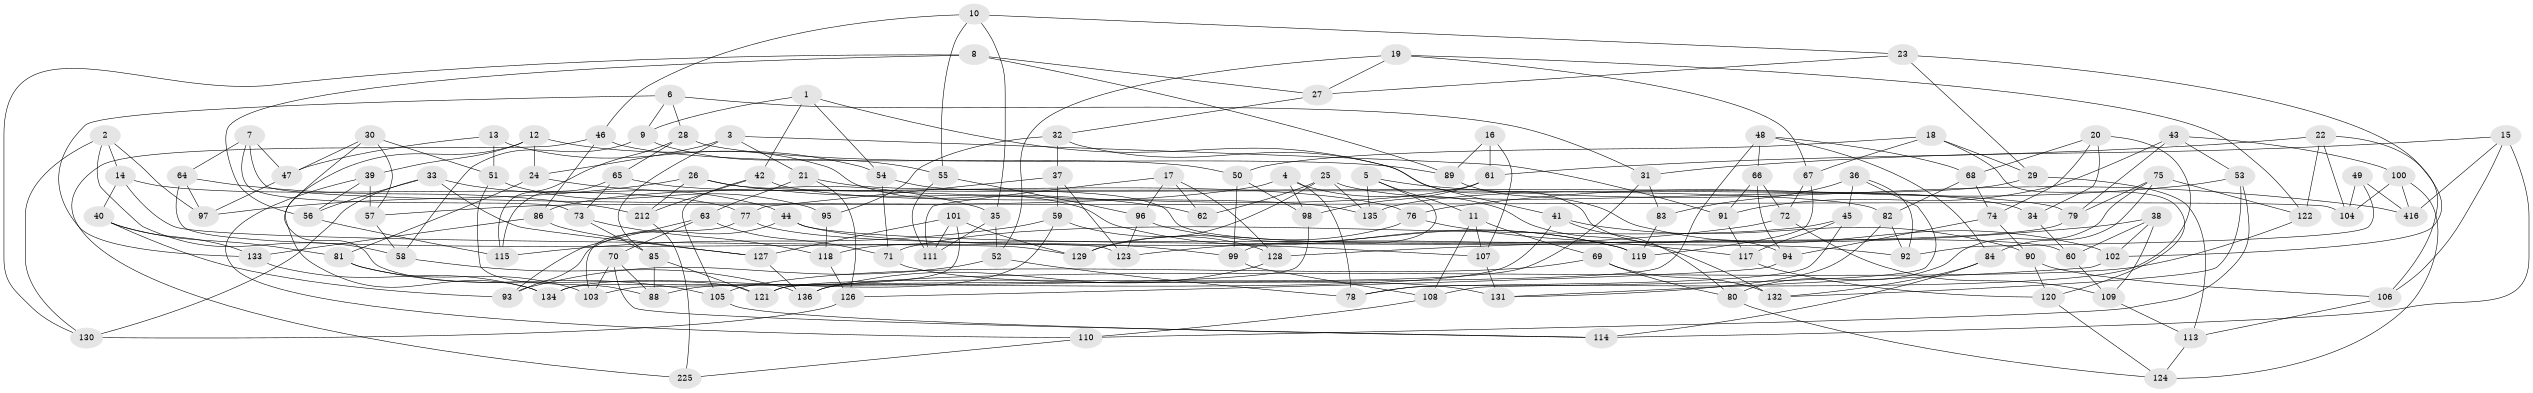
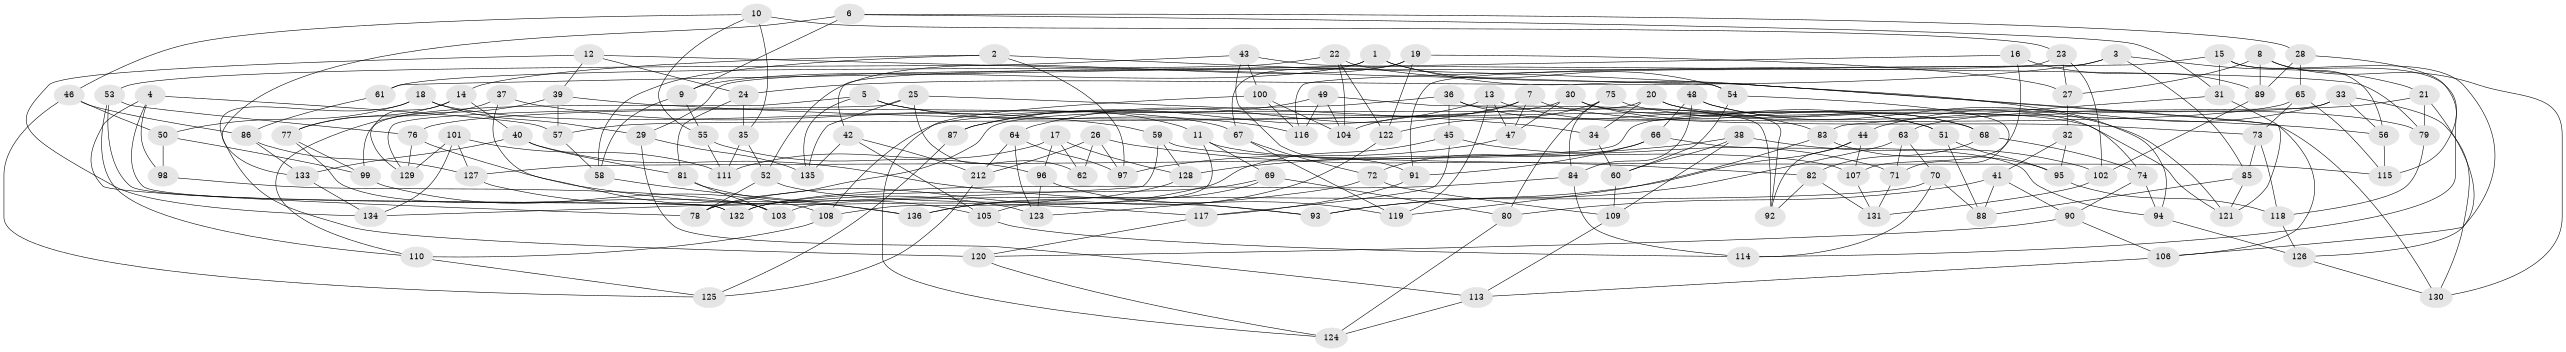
none -> (953, 136)
(1058, 156) -> none
none -> (1941, 157)
(1400, 199) -> none
(2411, 217) -> (1302, 136)
(685, 379) -> (709, 298)
